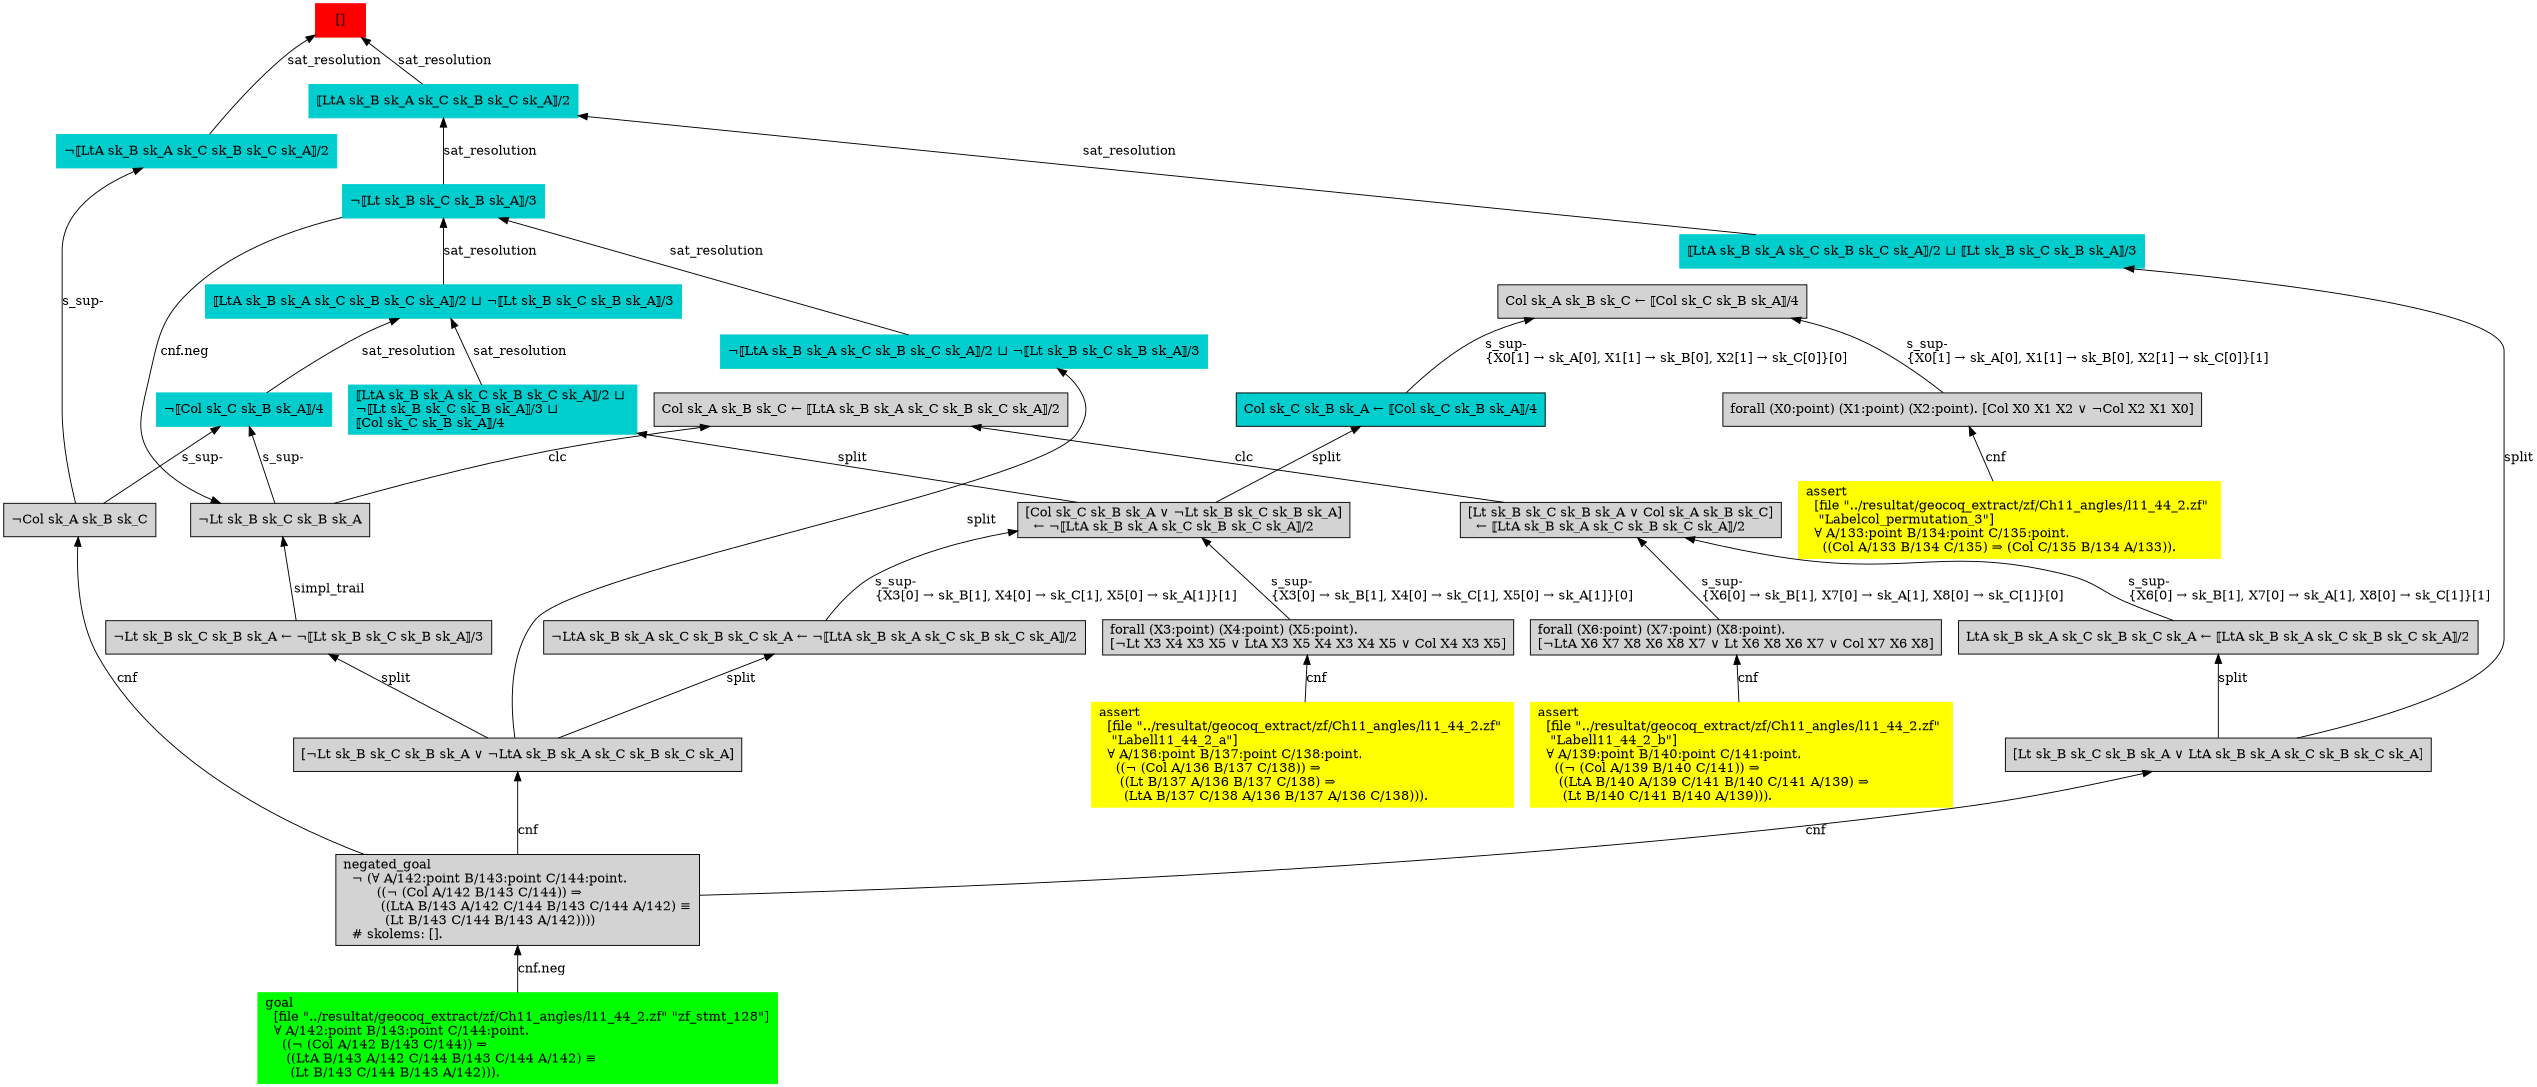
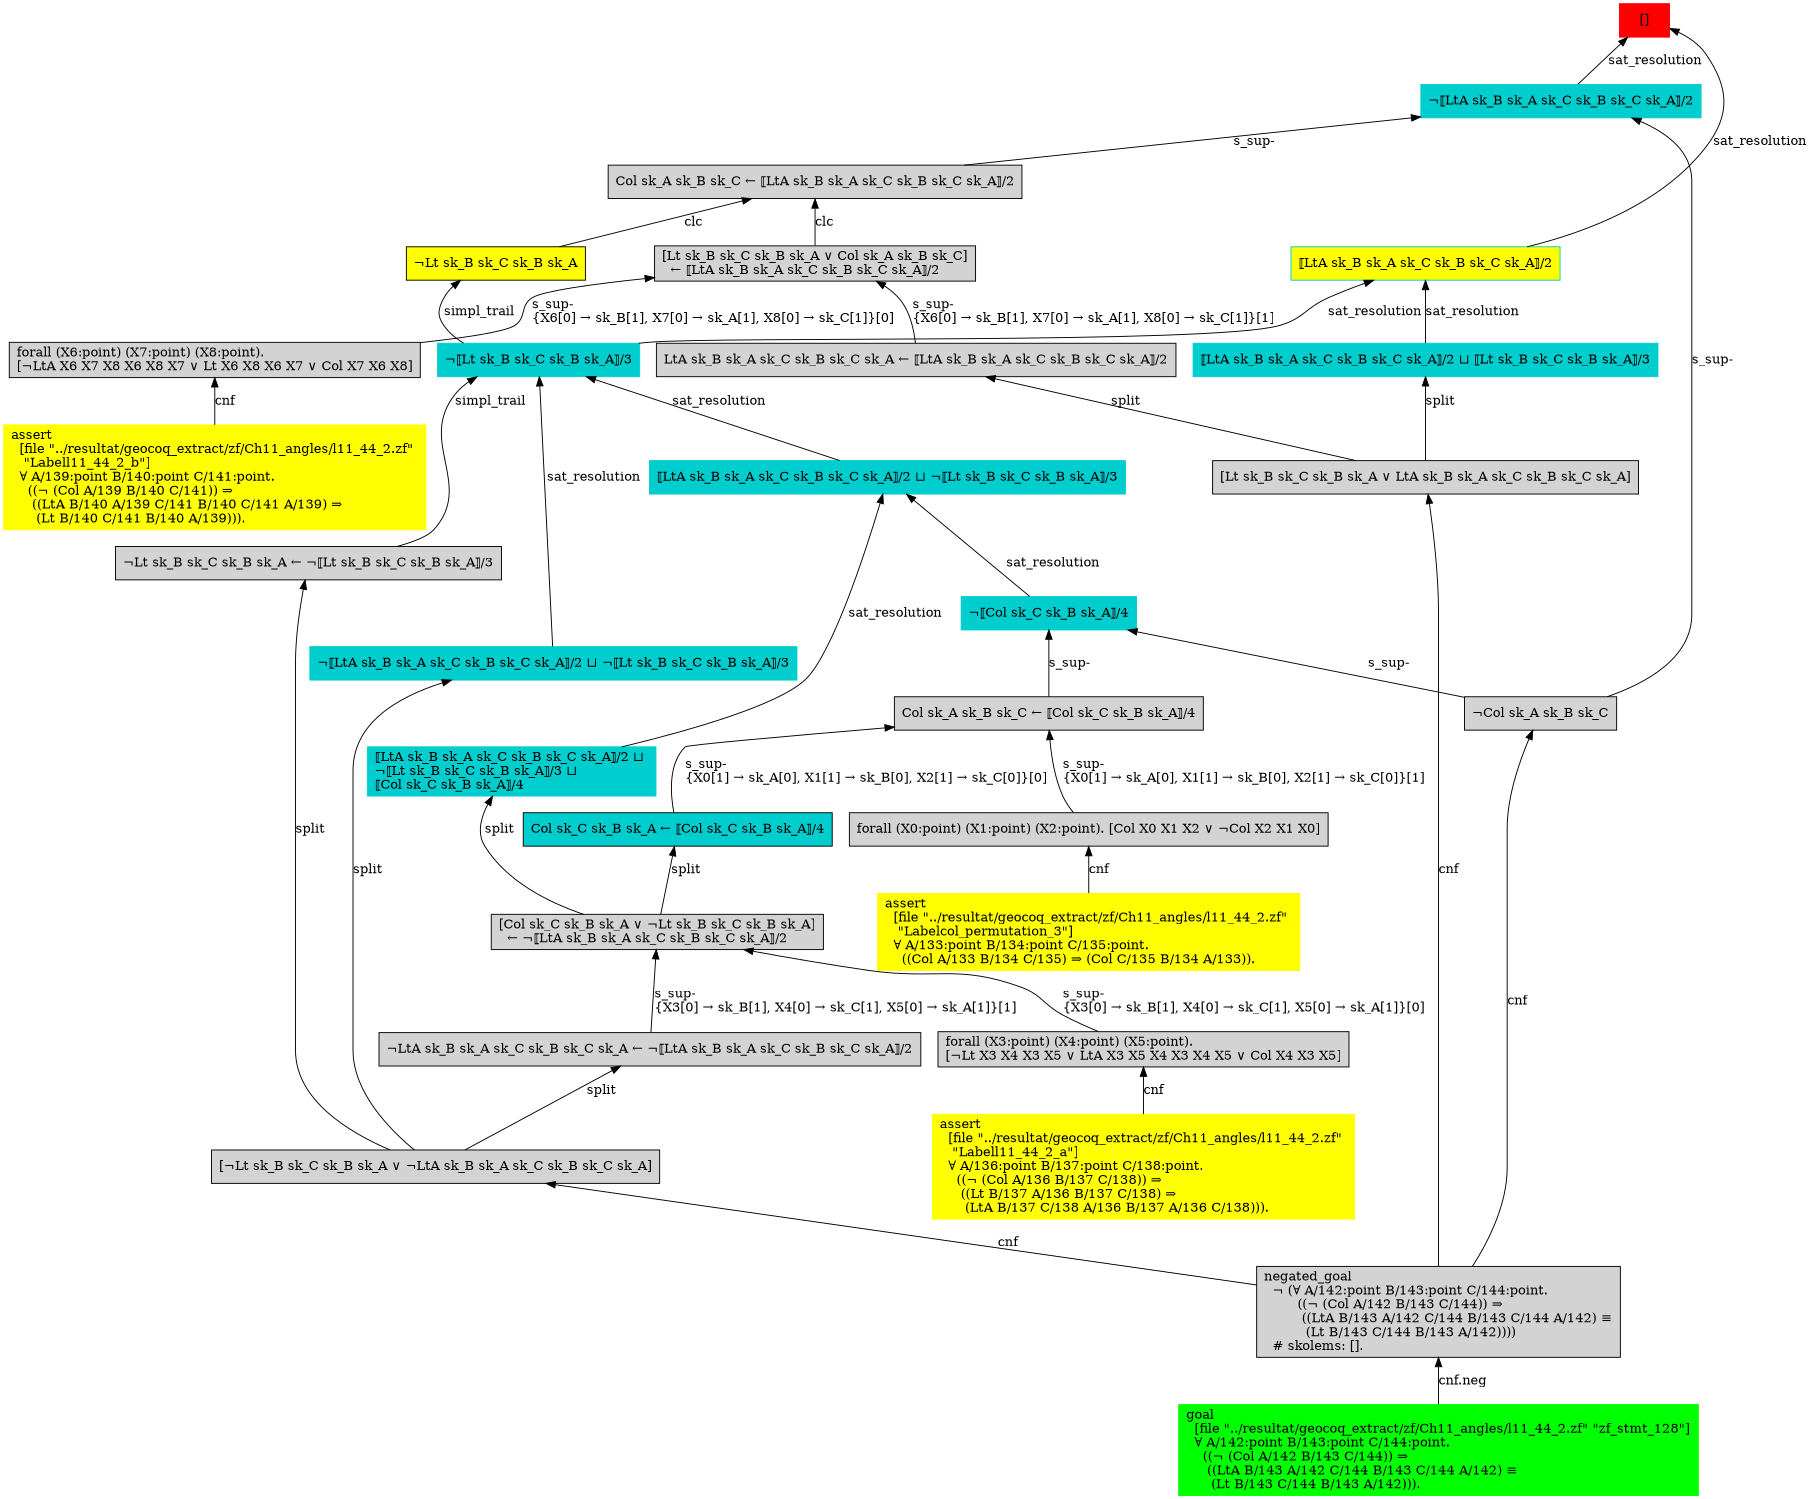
(443, 101) -> (1426, 263)
none -> (1188, 142)
(185, 352) -> (479, 312)
(264, 469) -> (1049, 668)
(280, 520) -> (496, 263)
(290, 583) -> (447, 473)
